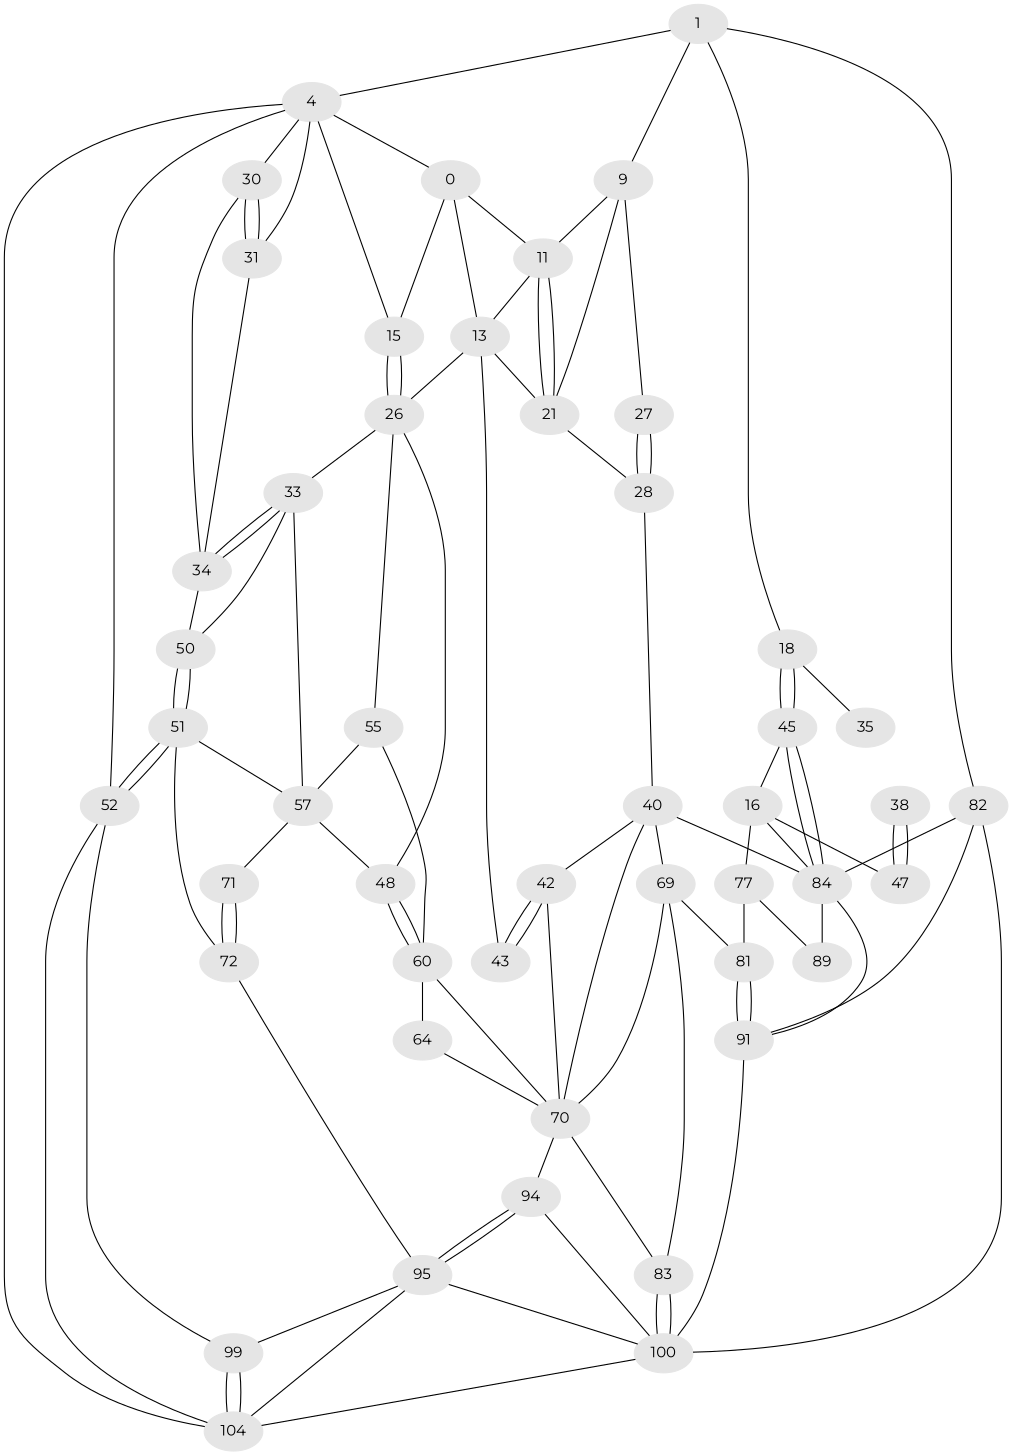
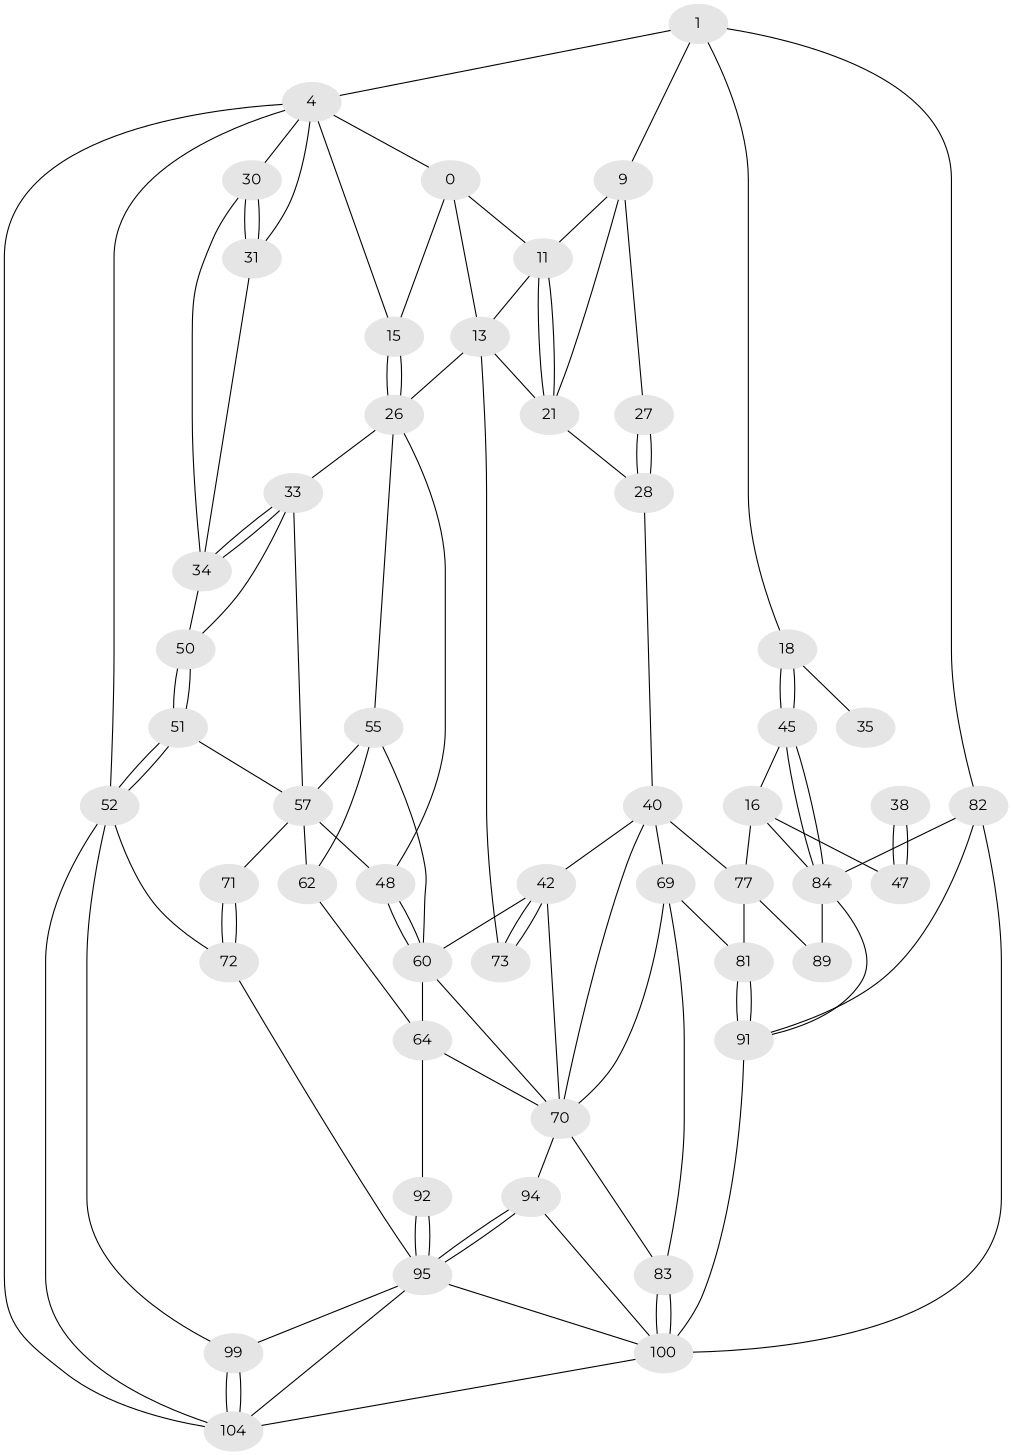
(738, 844) -> (698, 845)
(178, 850) -> (149, 897)
none -> (307, 884)
none -> (484, 923)
(501, 962) -> (501, 962)
none -> (422, 1197)
